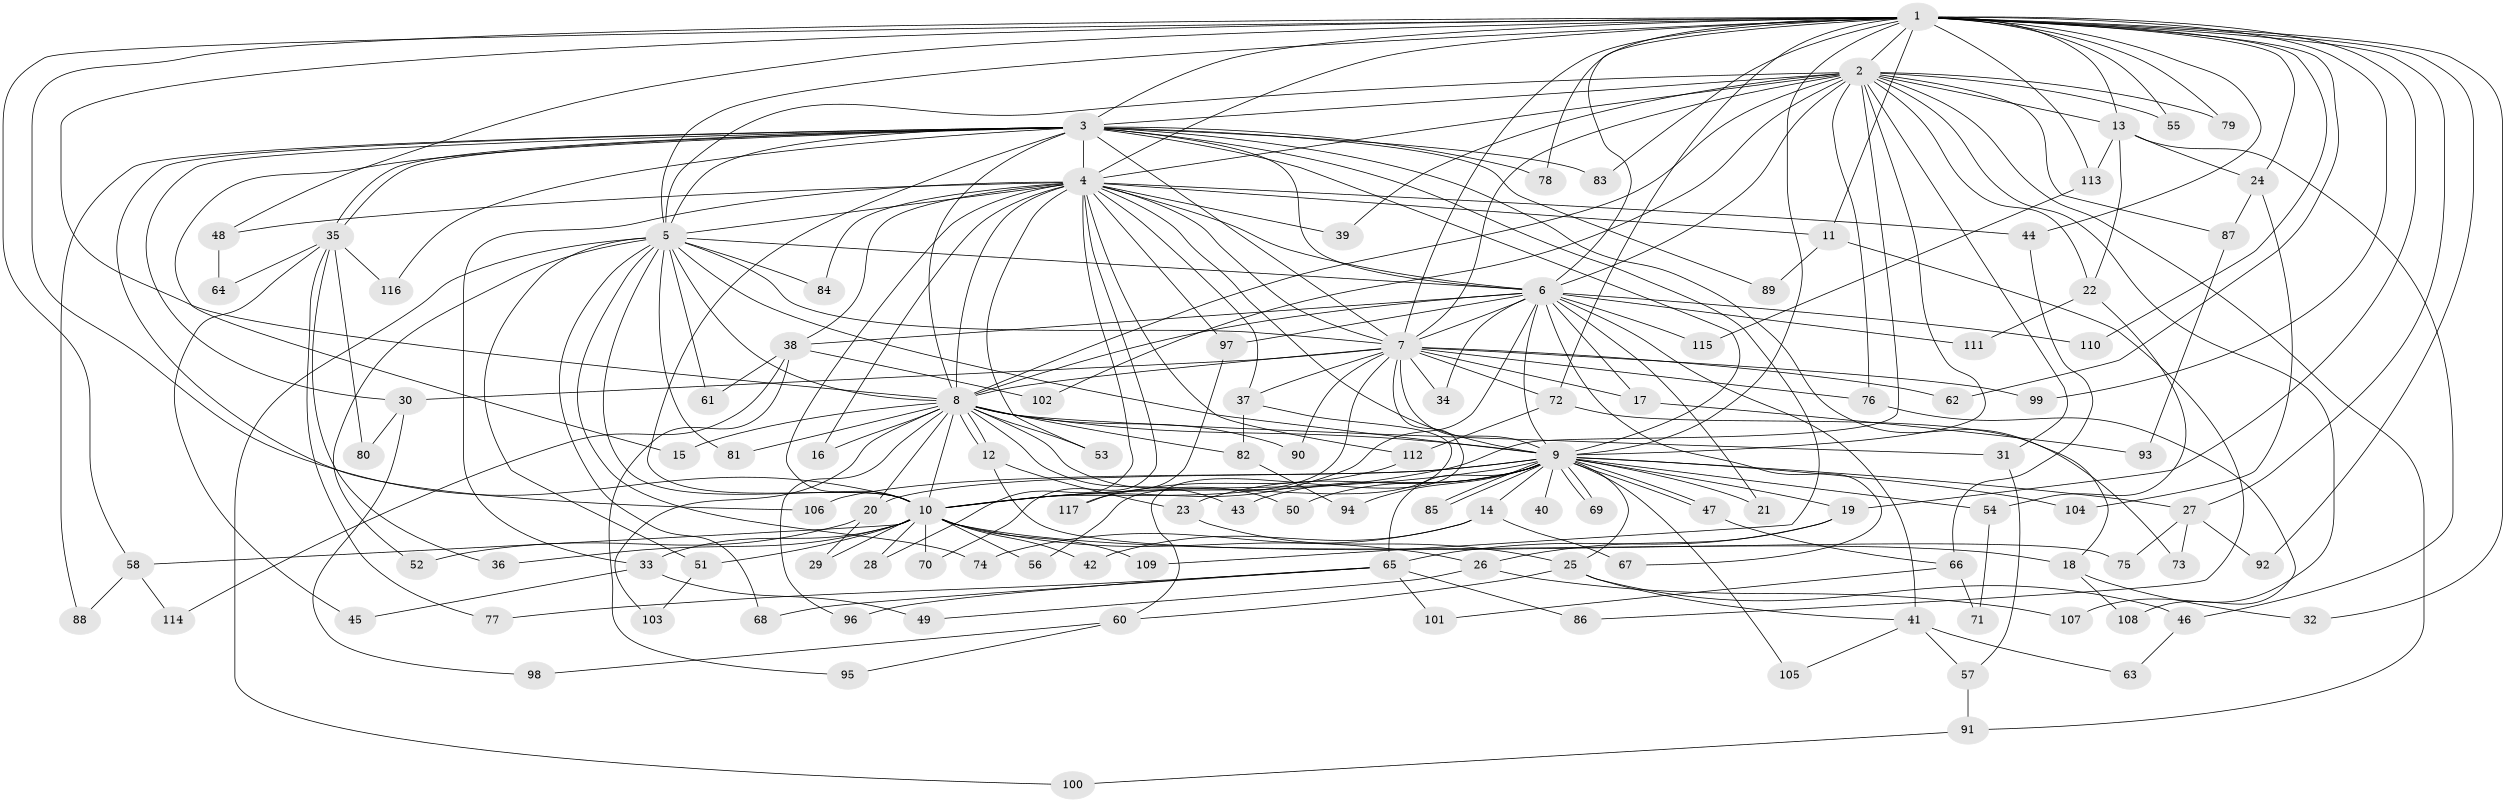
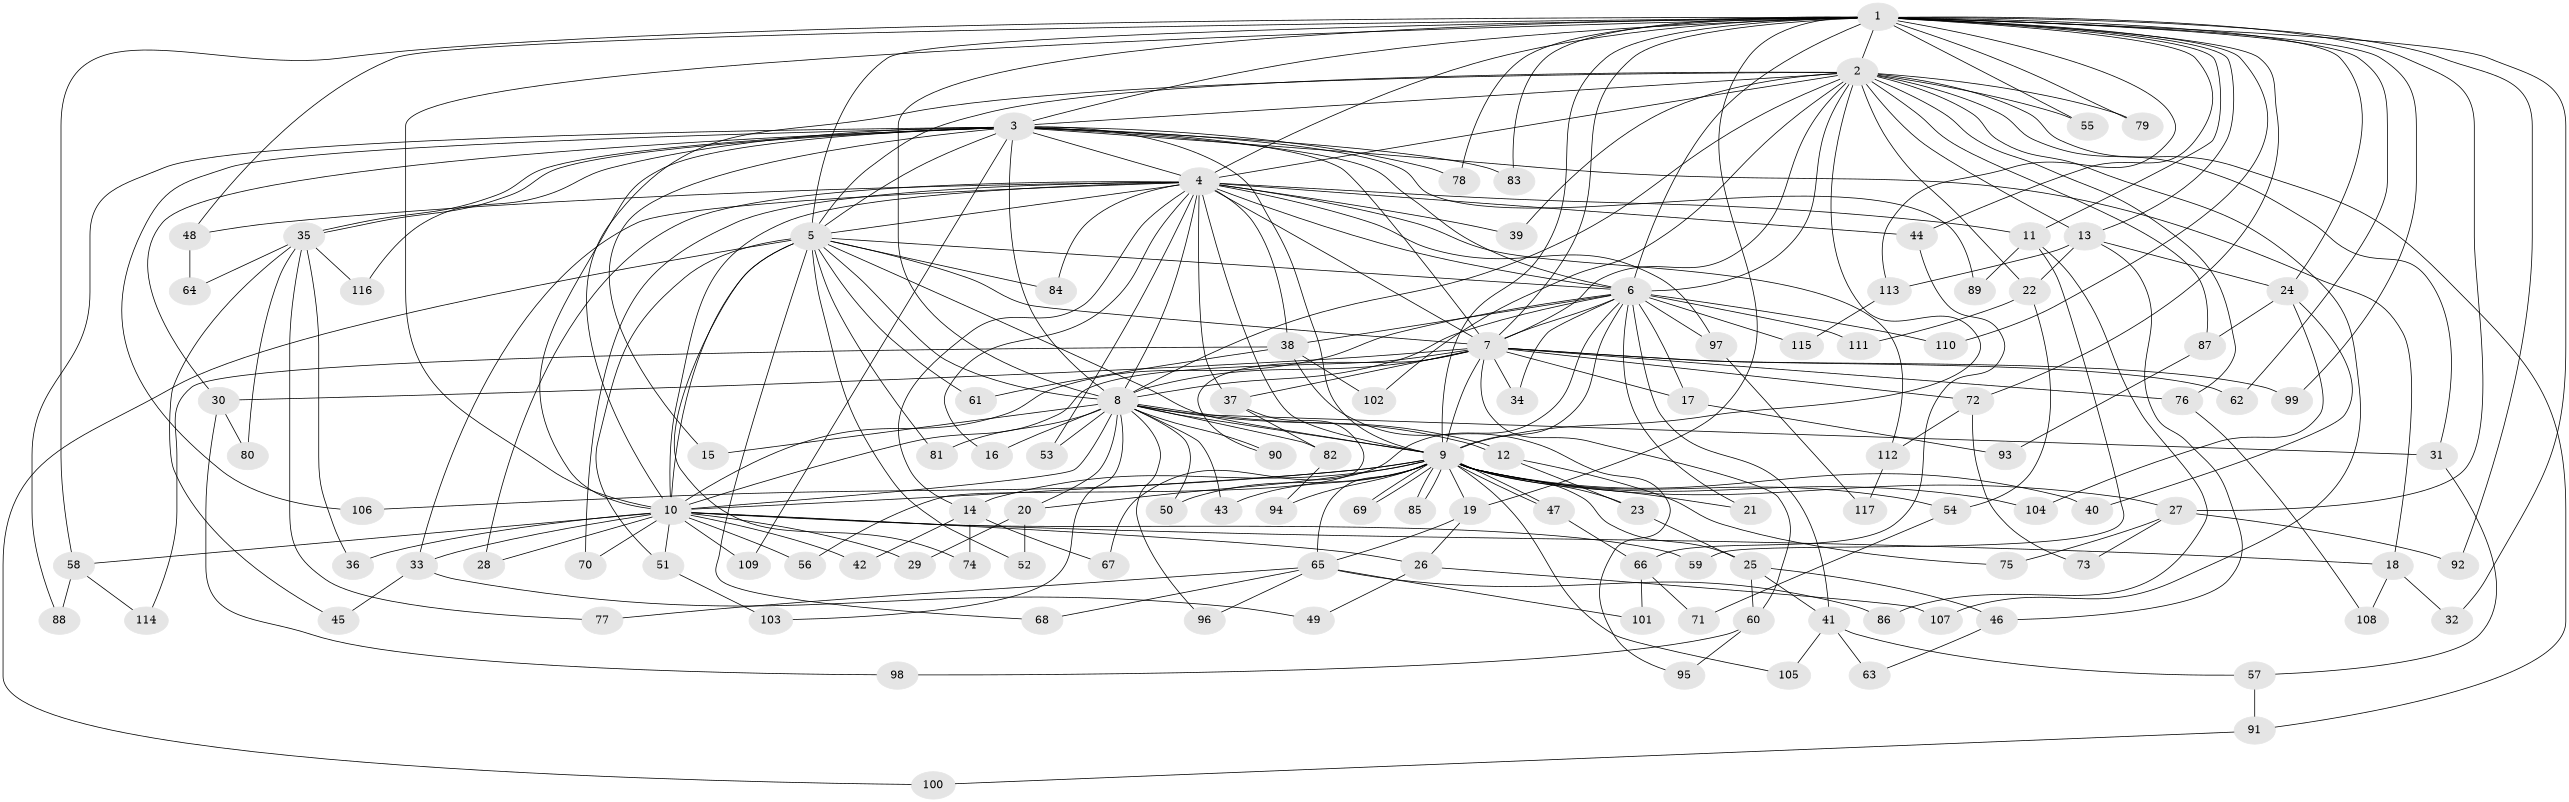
none -> (1005, 318)
none -> (2292, 443)
none -> (1696, 566)
